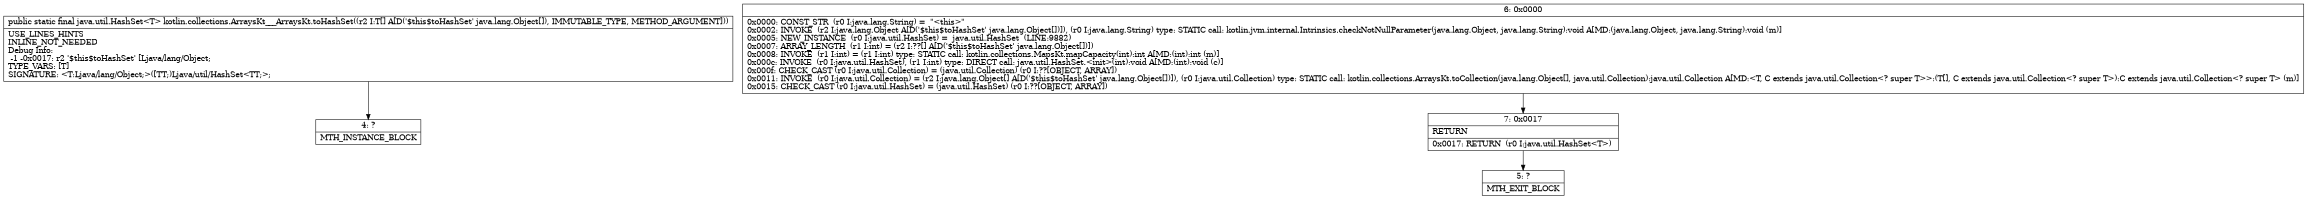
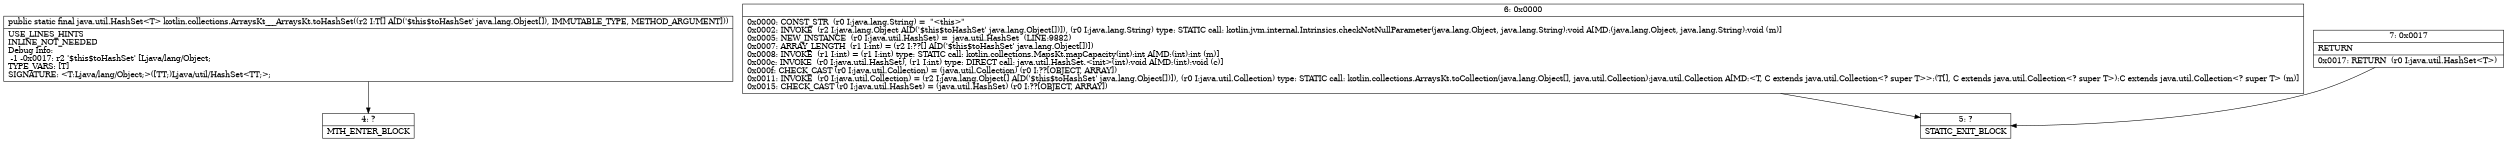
(1523, 101) -> (1848, 105)
(368, 138) -> (368, 132)
(1523, 189) -> (1966, 132)
